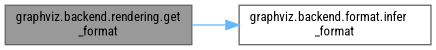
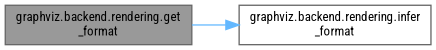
(335, 25) -> (335, 25)
